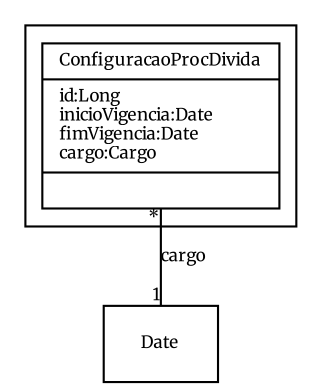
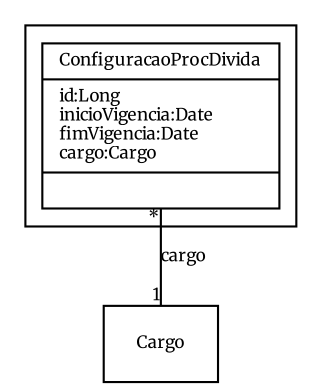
(161, 344) -> (161, 344)
